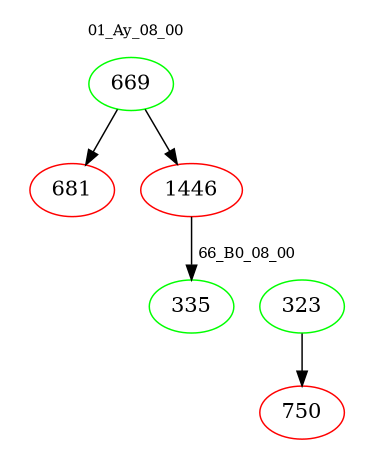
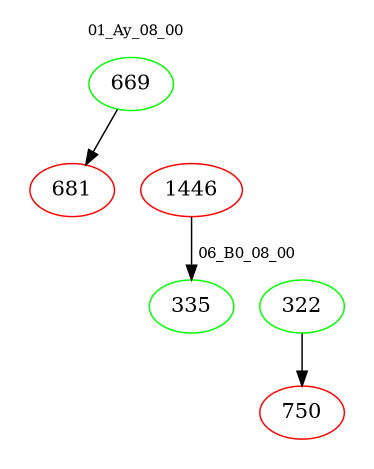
(157, 130) -> none
(247, 254) -> (247, 254)
(302, 307) -> (302, 307)
